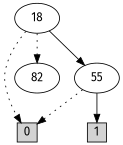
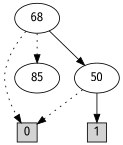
(37, 18) -> (37, 18)
(37, 78) -> (37, 78)
(97, 78) -> (97, 78)
